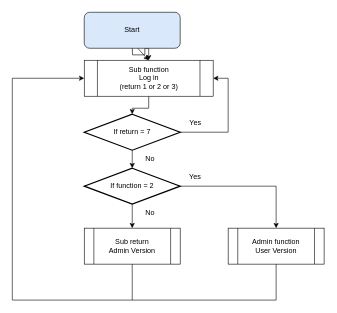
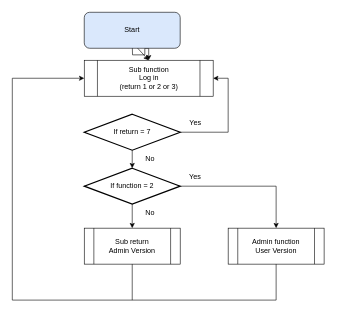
(149, 108) -> none
